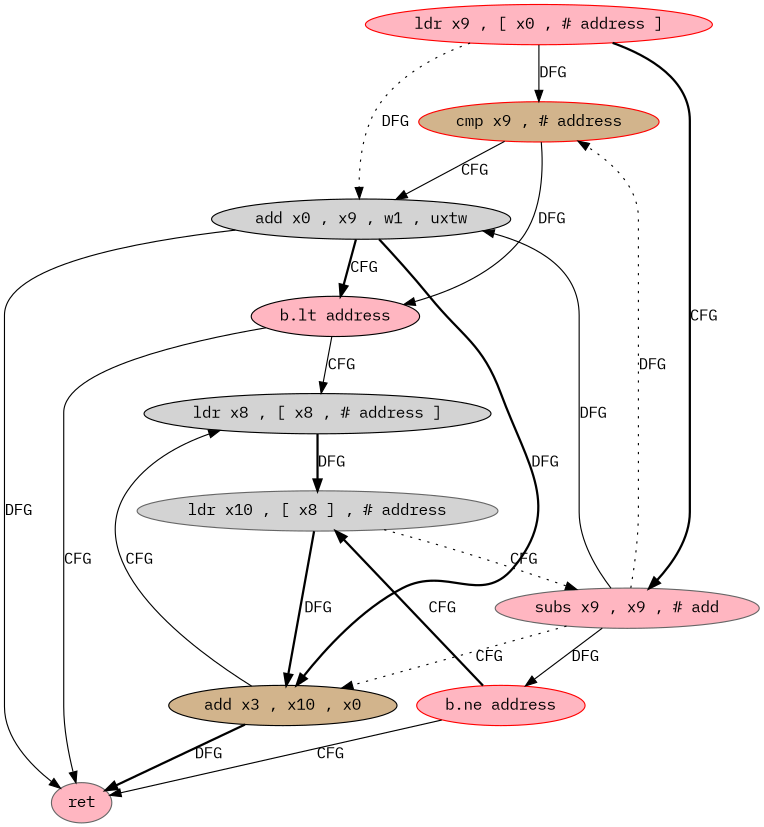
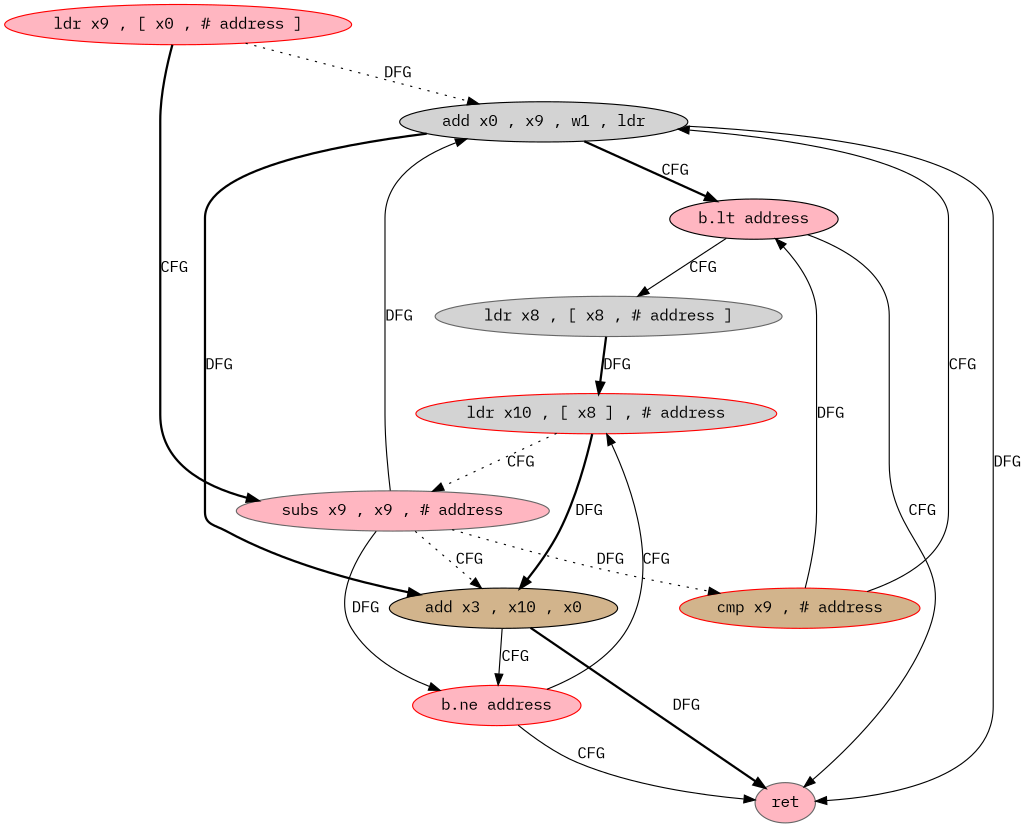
(539, 68) -> none
(361, 219) -> (544, 122)
(318, 414) -> (609, 316)
(318, 511) -> (596, 414)
(125, 564) -> (501, 651)
(627, 608) -> (393, 511)
(413, 613) -> (641, 586)
